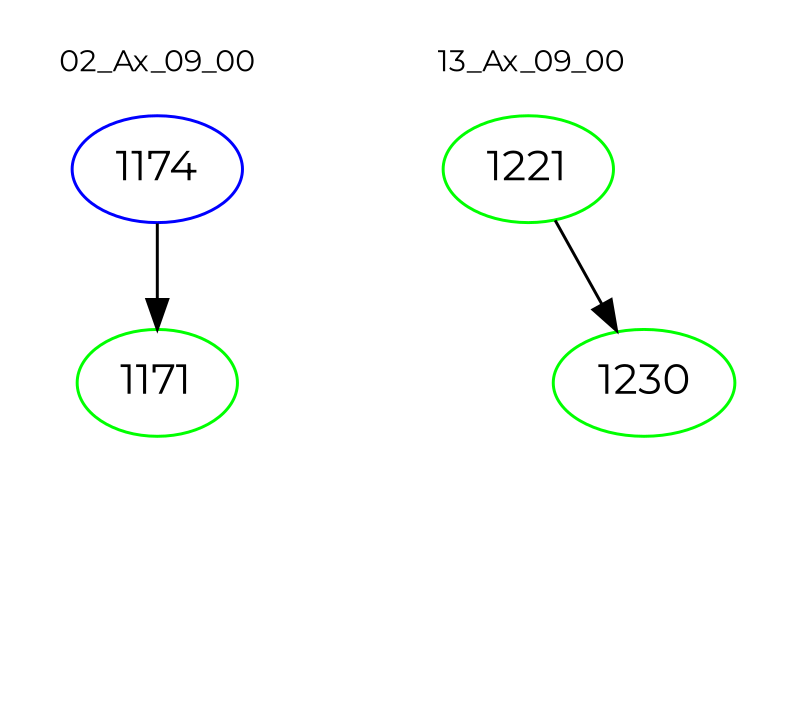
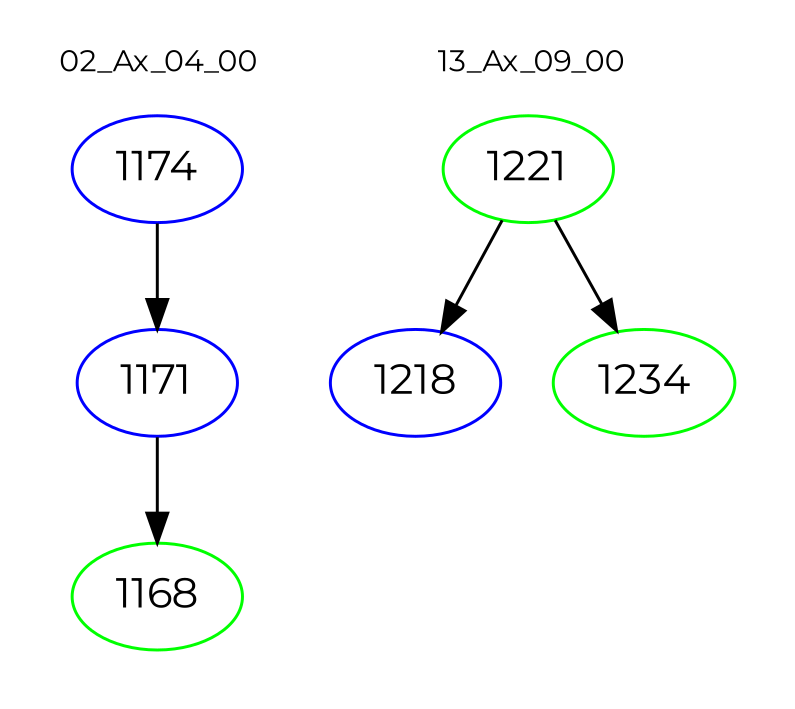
(159, 64) -> (159, 64)
(157, 383) -> (157, 383)
none -> (416, 383)
(644, 383) -> (644, 383)
none -> (157, 597)
